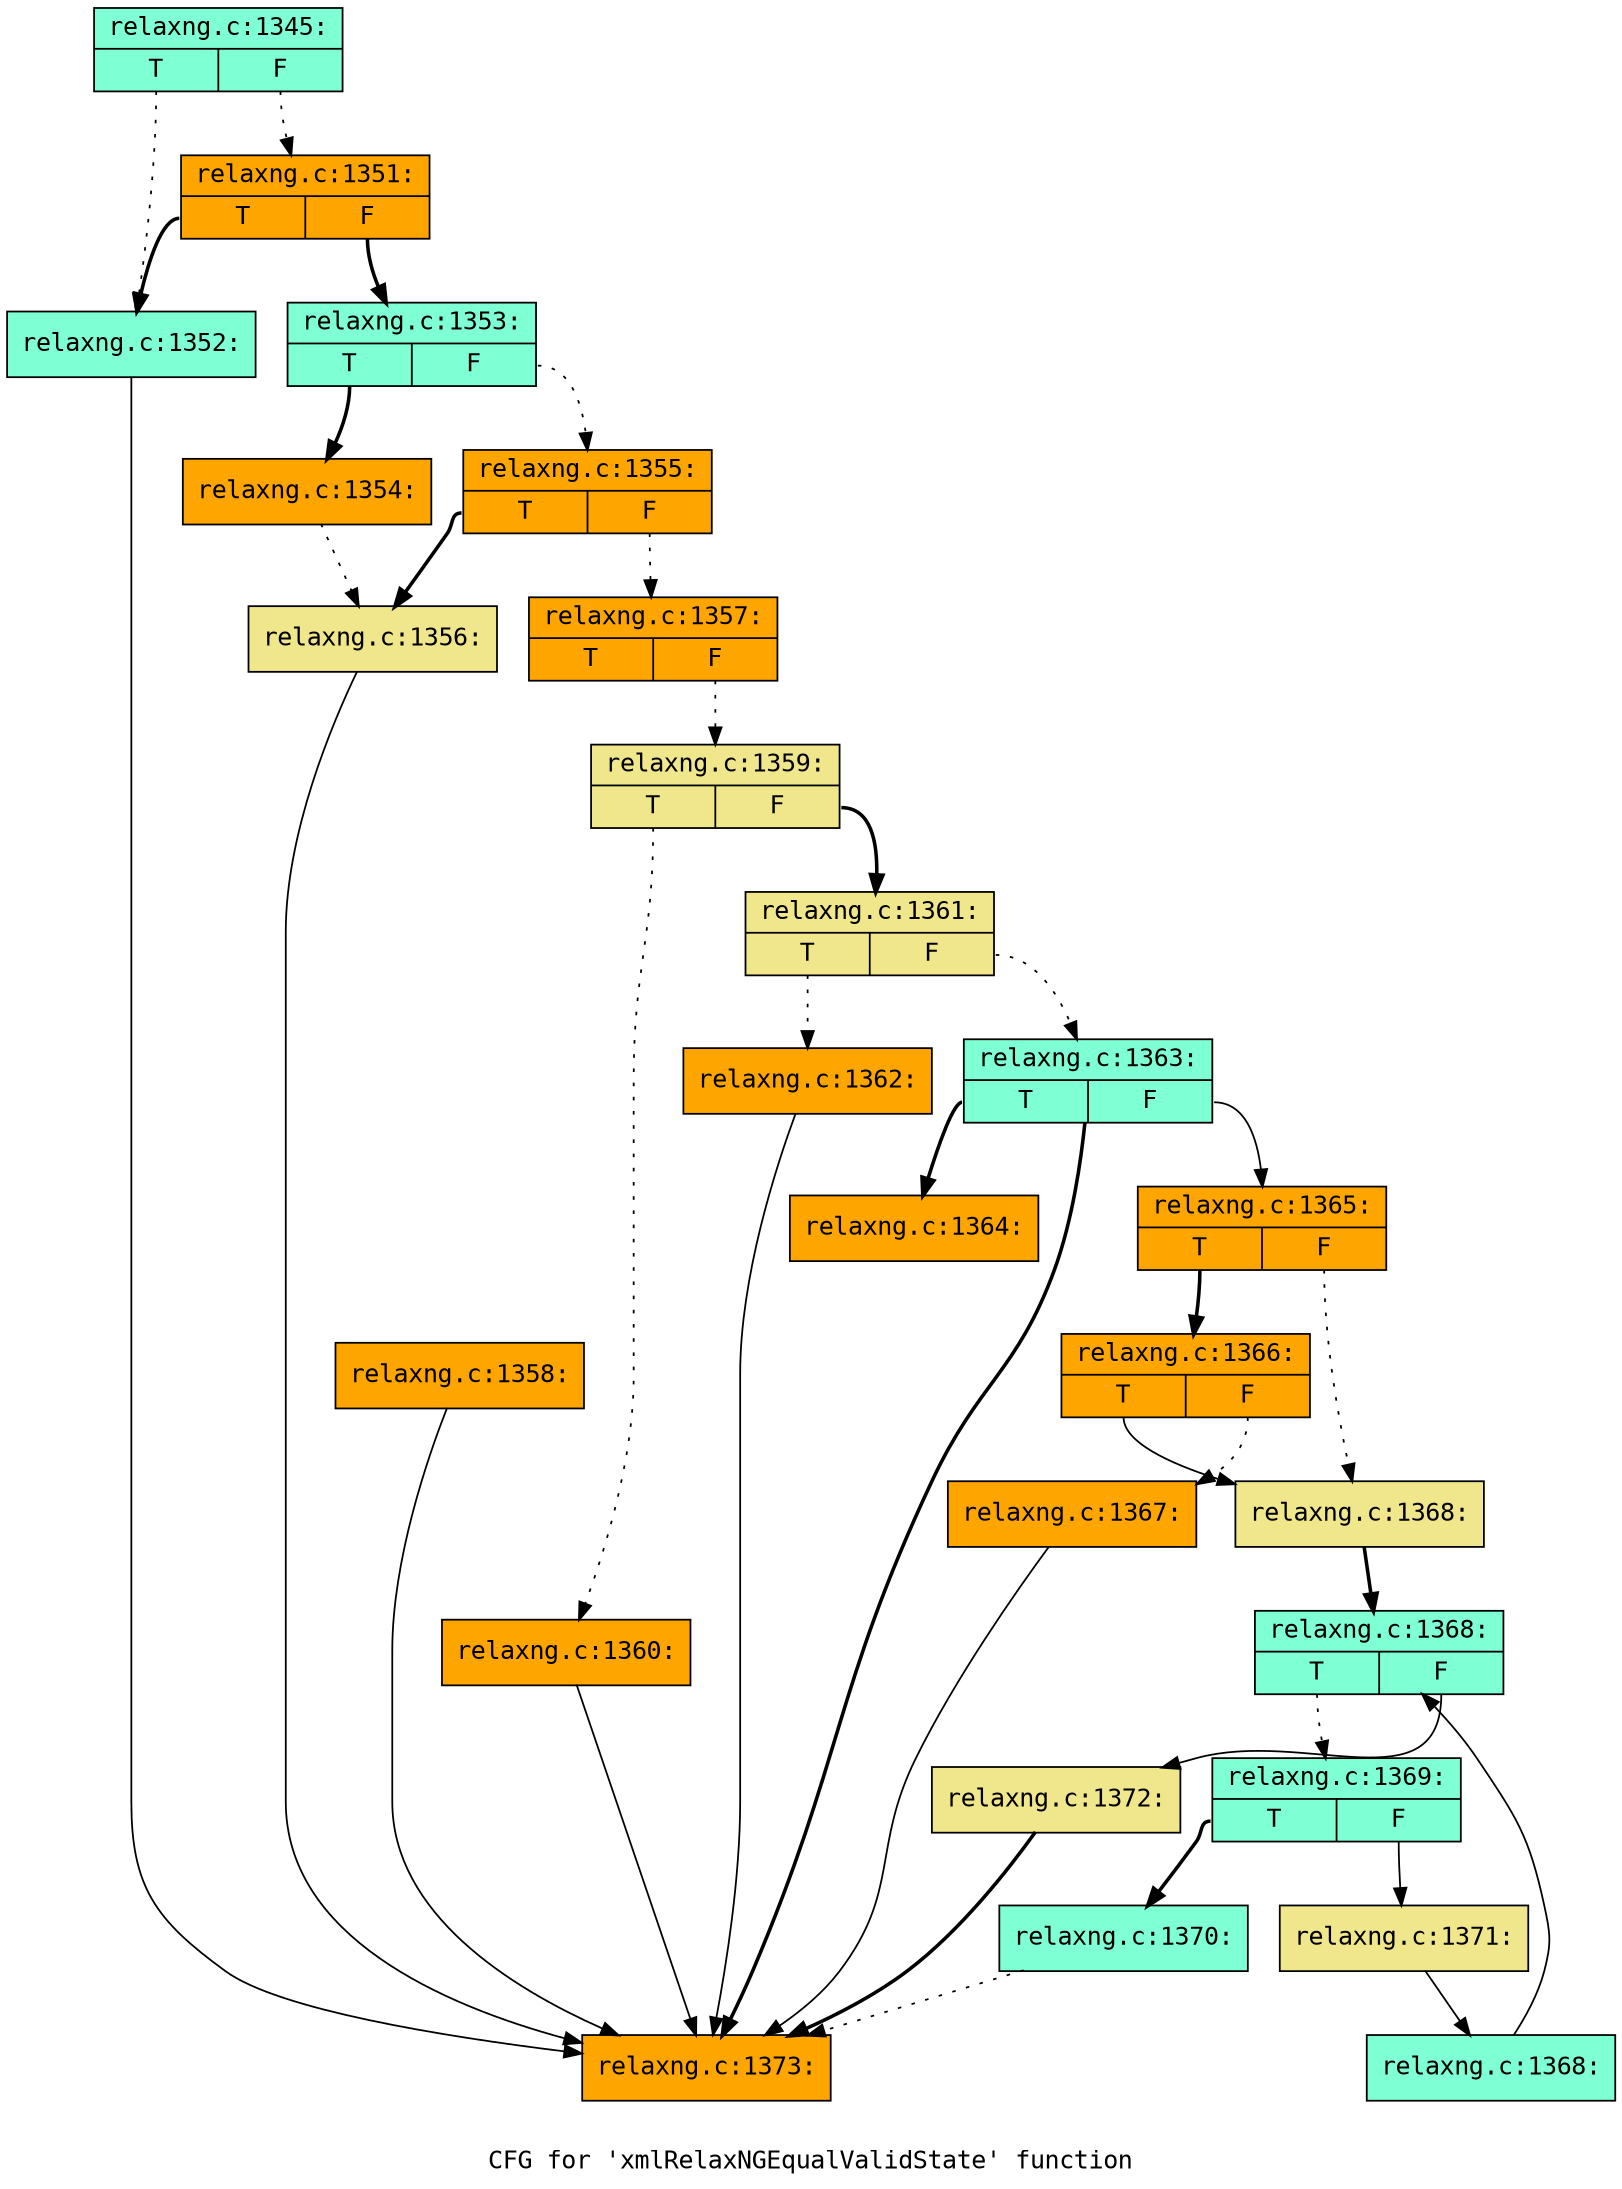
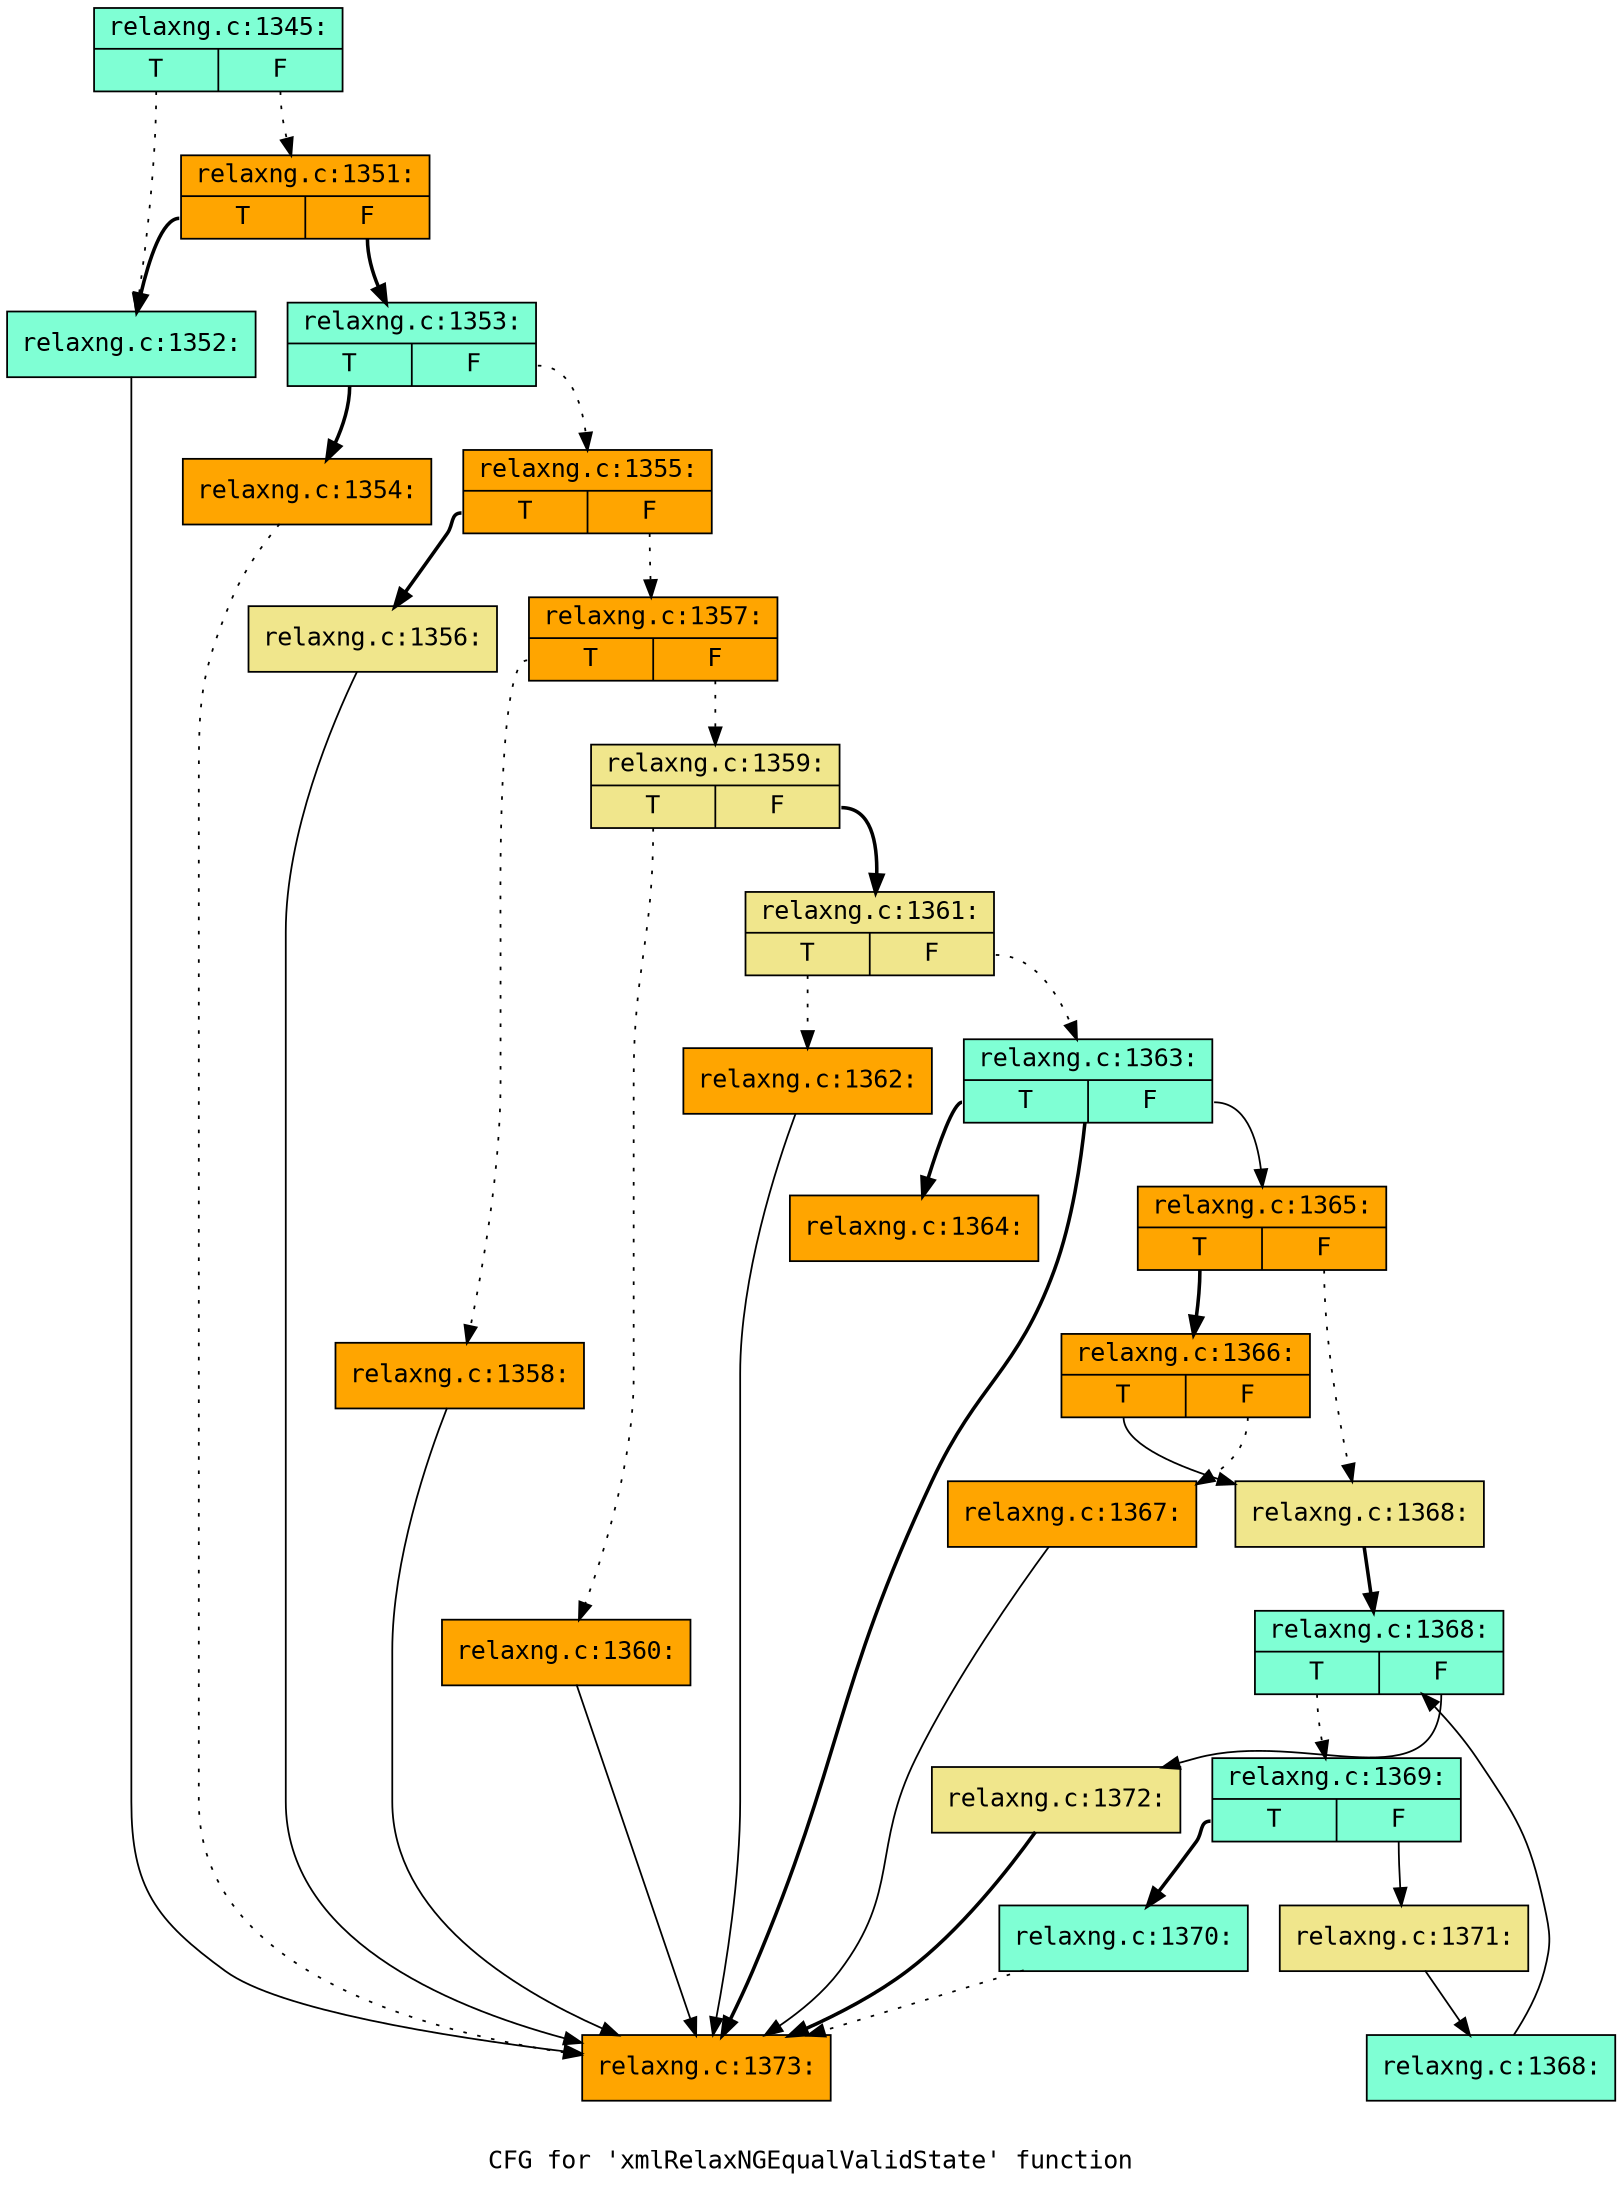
(336, 557) -> (199, 1393)
none -> (501, 991)
